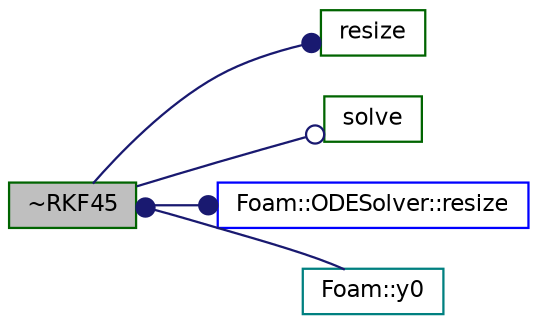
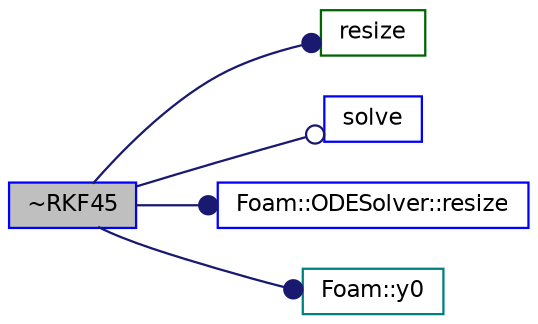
(373, 119) -> (373, 119)
(73, 205) -> (73, 205)
(250, 237) -> (190, 261)
